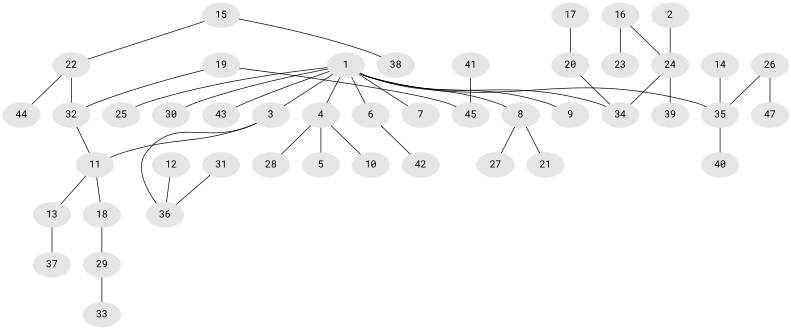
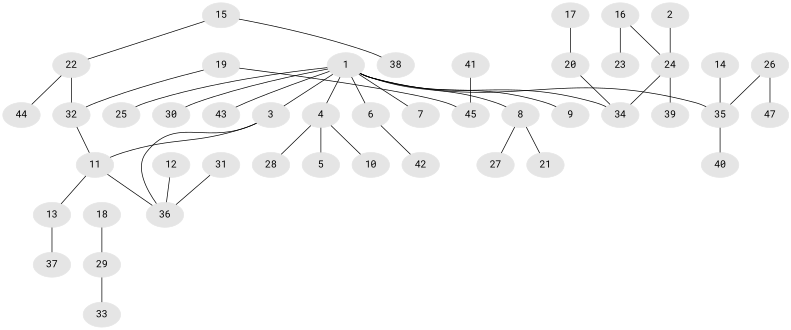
(98, 190) -> (130, 190)
